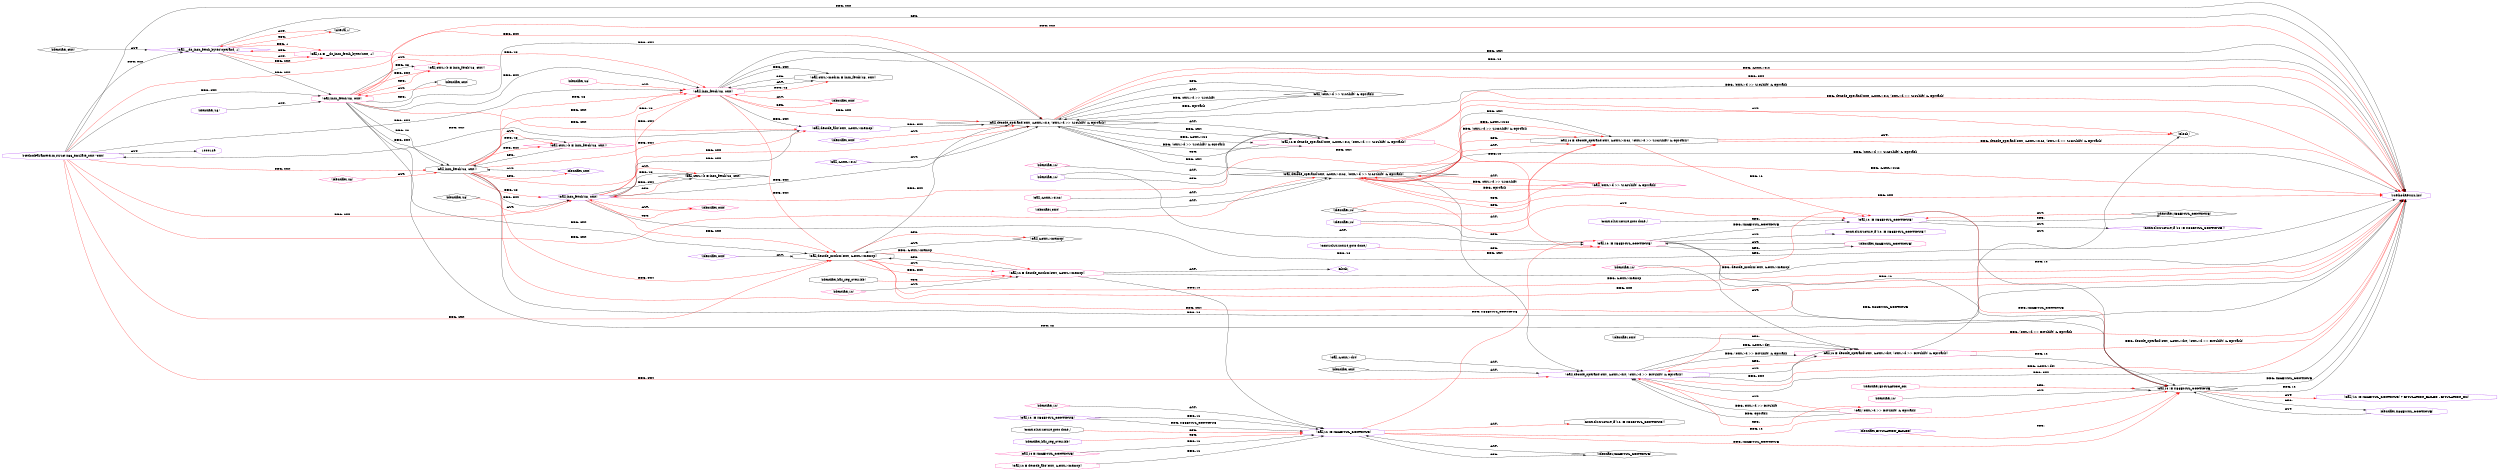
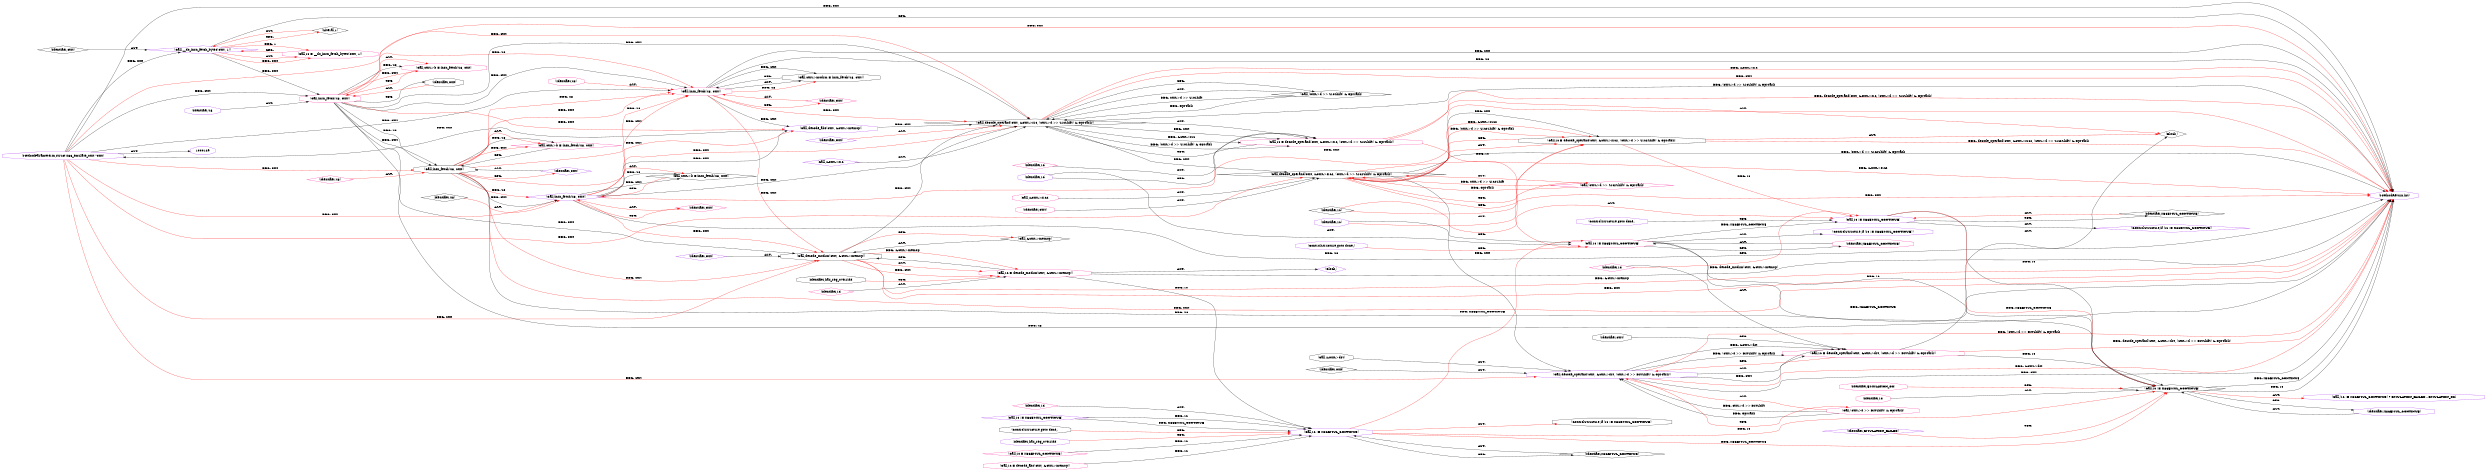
(209, 50) -> (203, 50)
